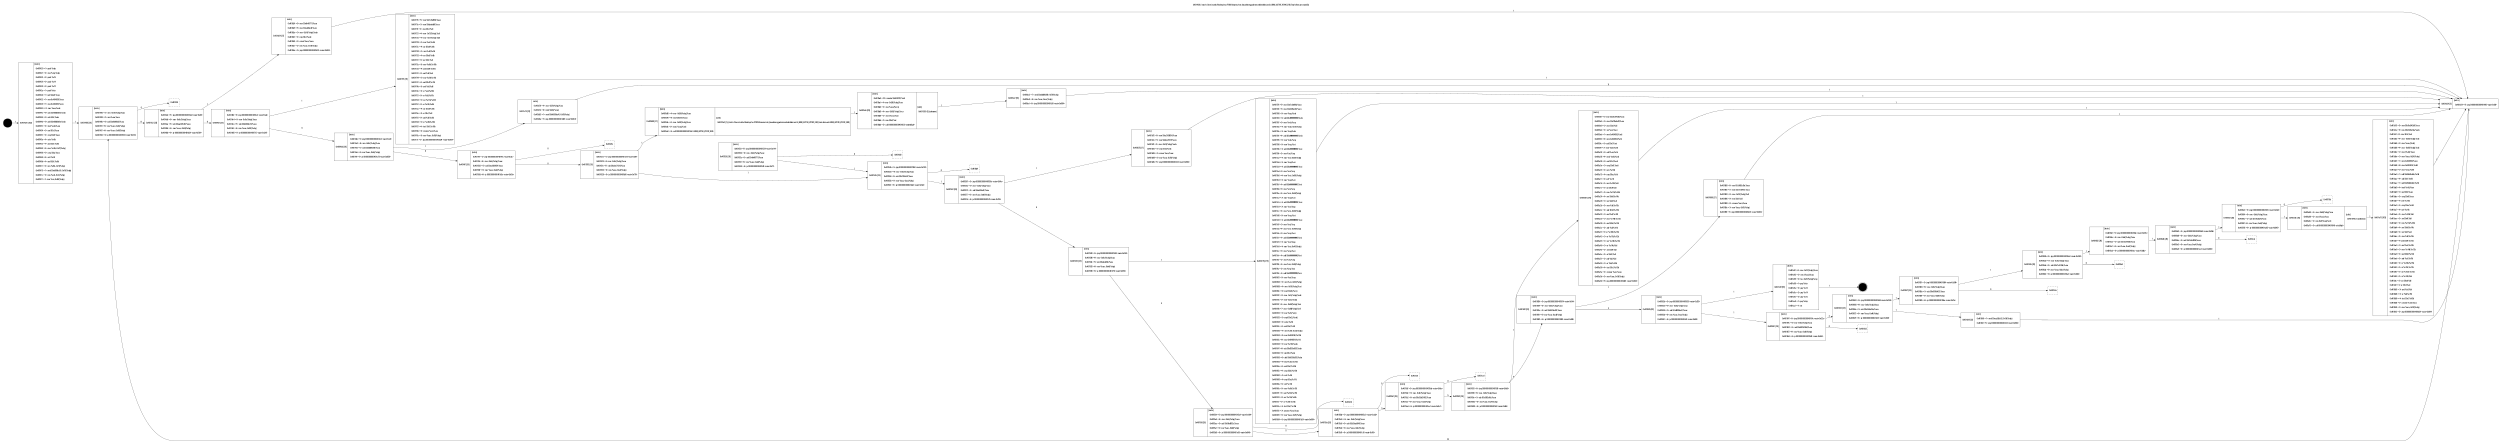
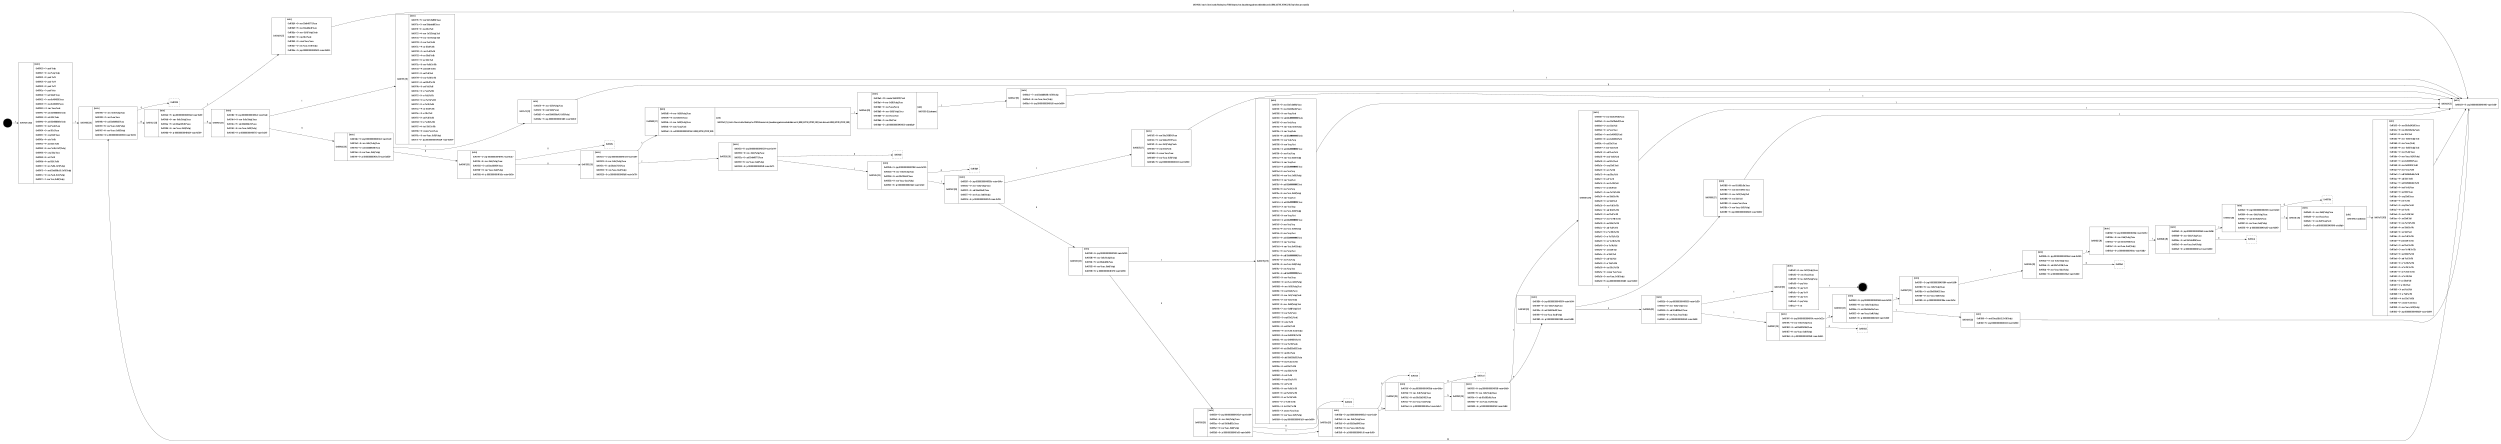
(752, 181) -> (678, 161)
(2053, 291) -> none
